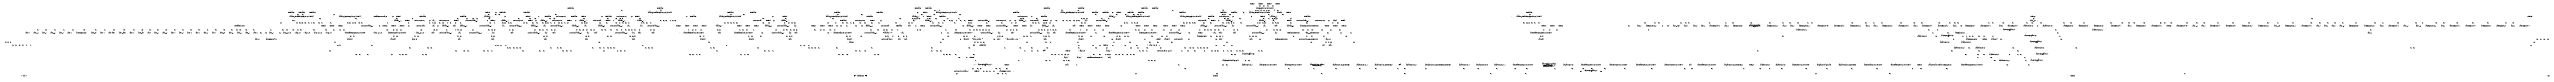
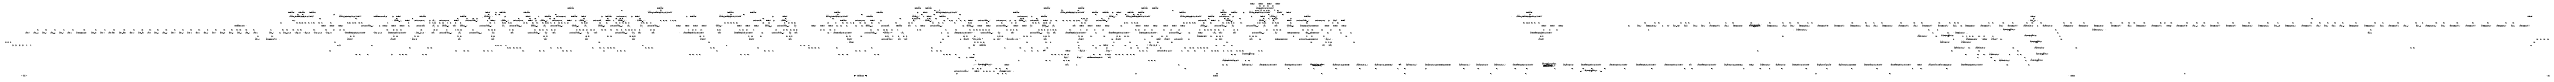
(256, 29) -> (256, 36)
(259, 30) -> (271, 36)
(807, 30) -> none
